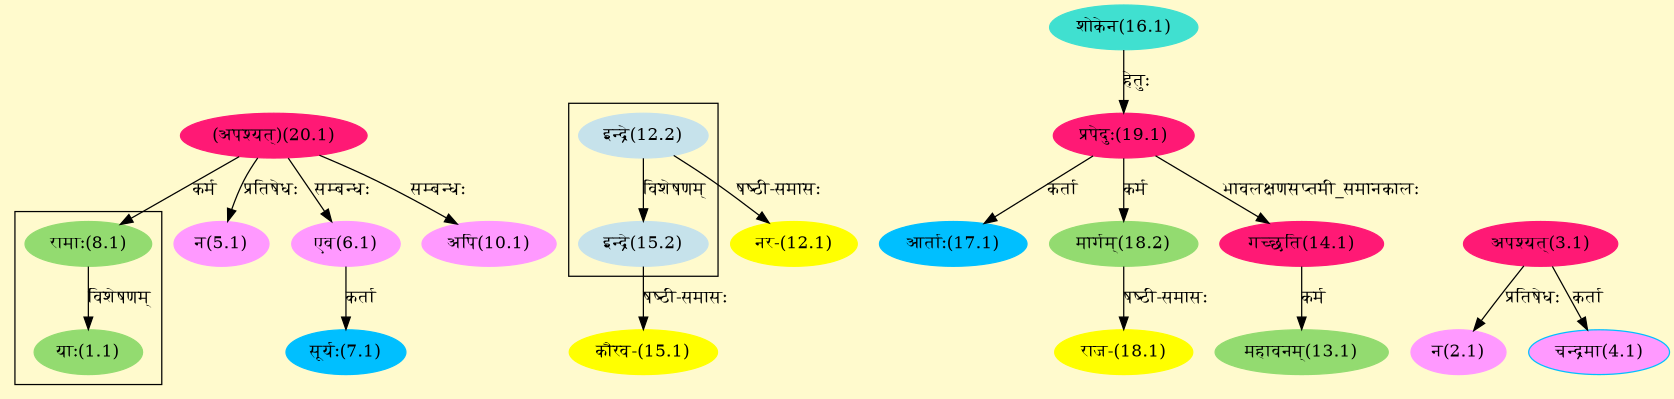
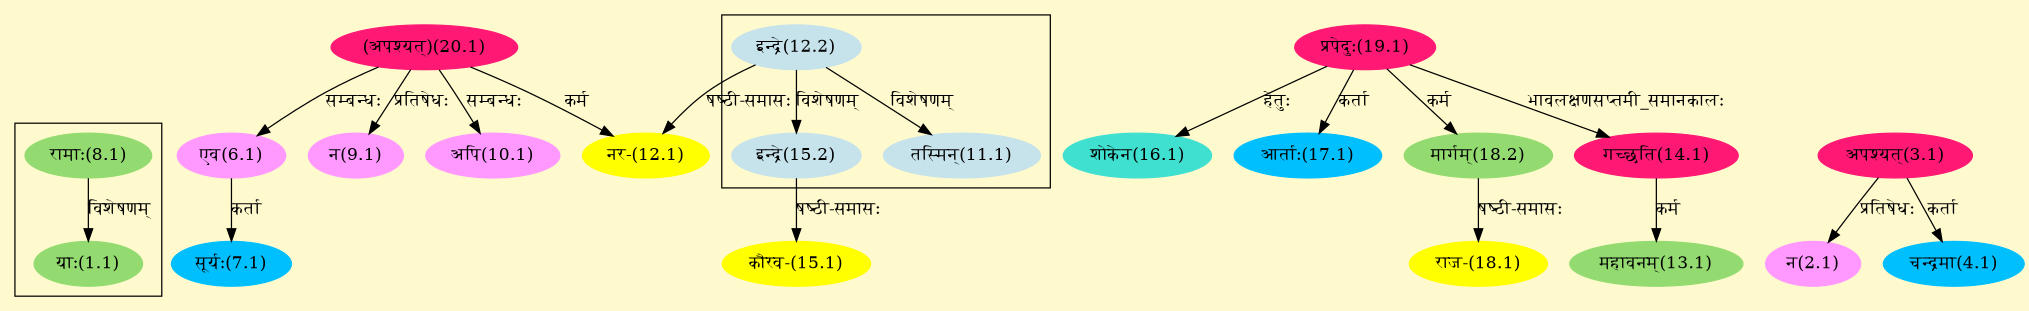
(1124, 75) -> (1257, 99)
none -> (962, 156)
(185, 187) -> (537, 97)
(222, 244) -> (356, 156)
(1599, 352) -> (1954, 264)
